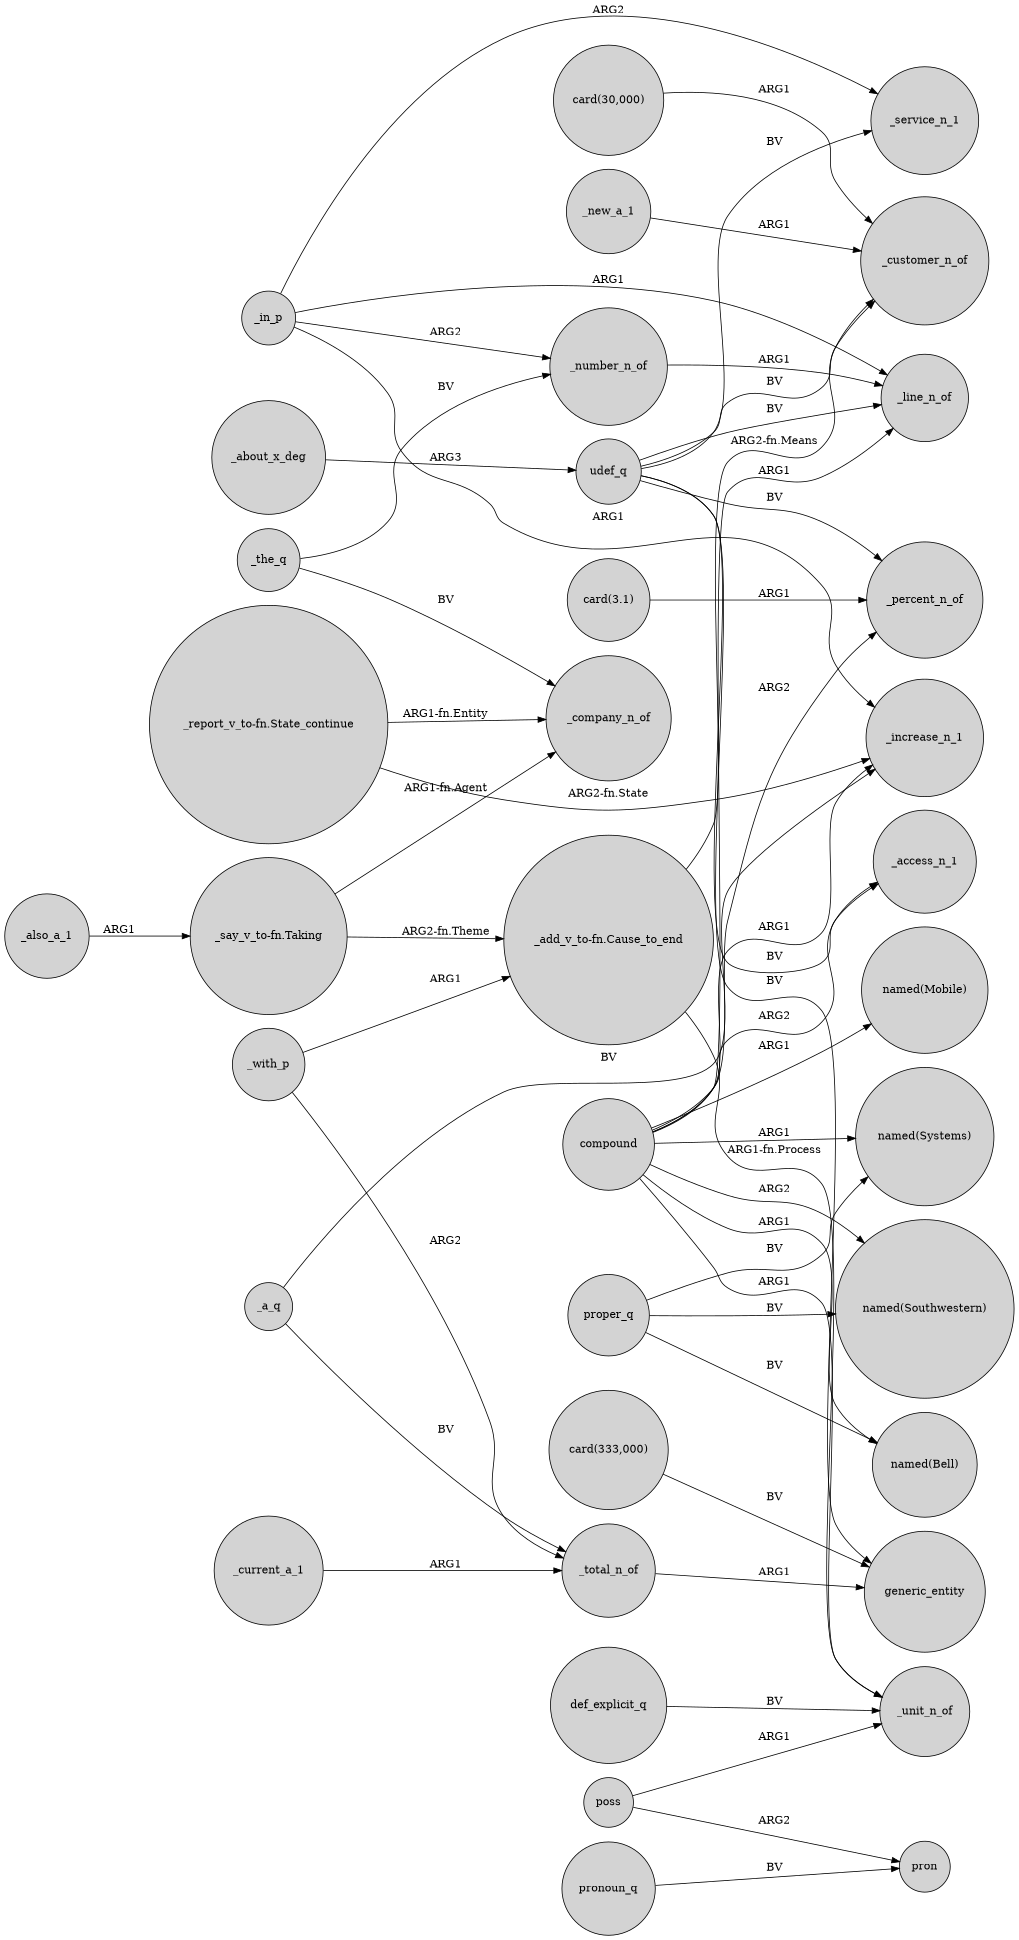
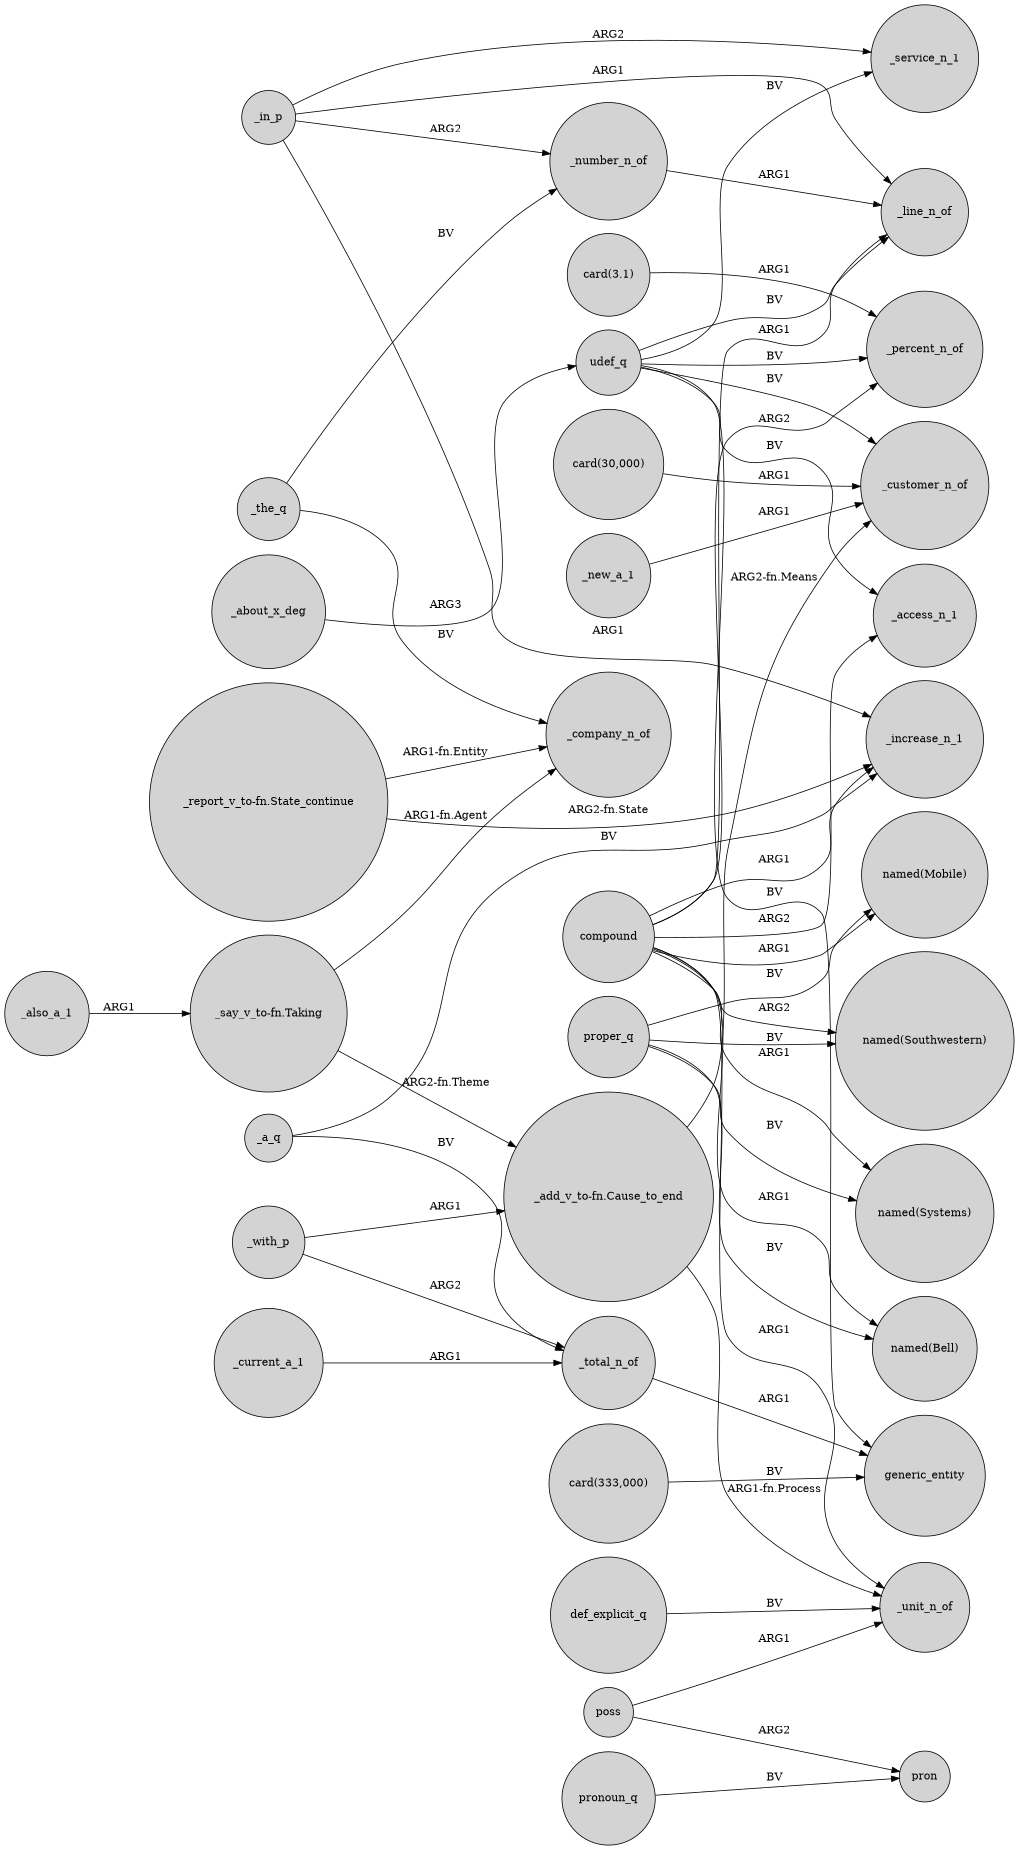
none -> (776, 998)
